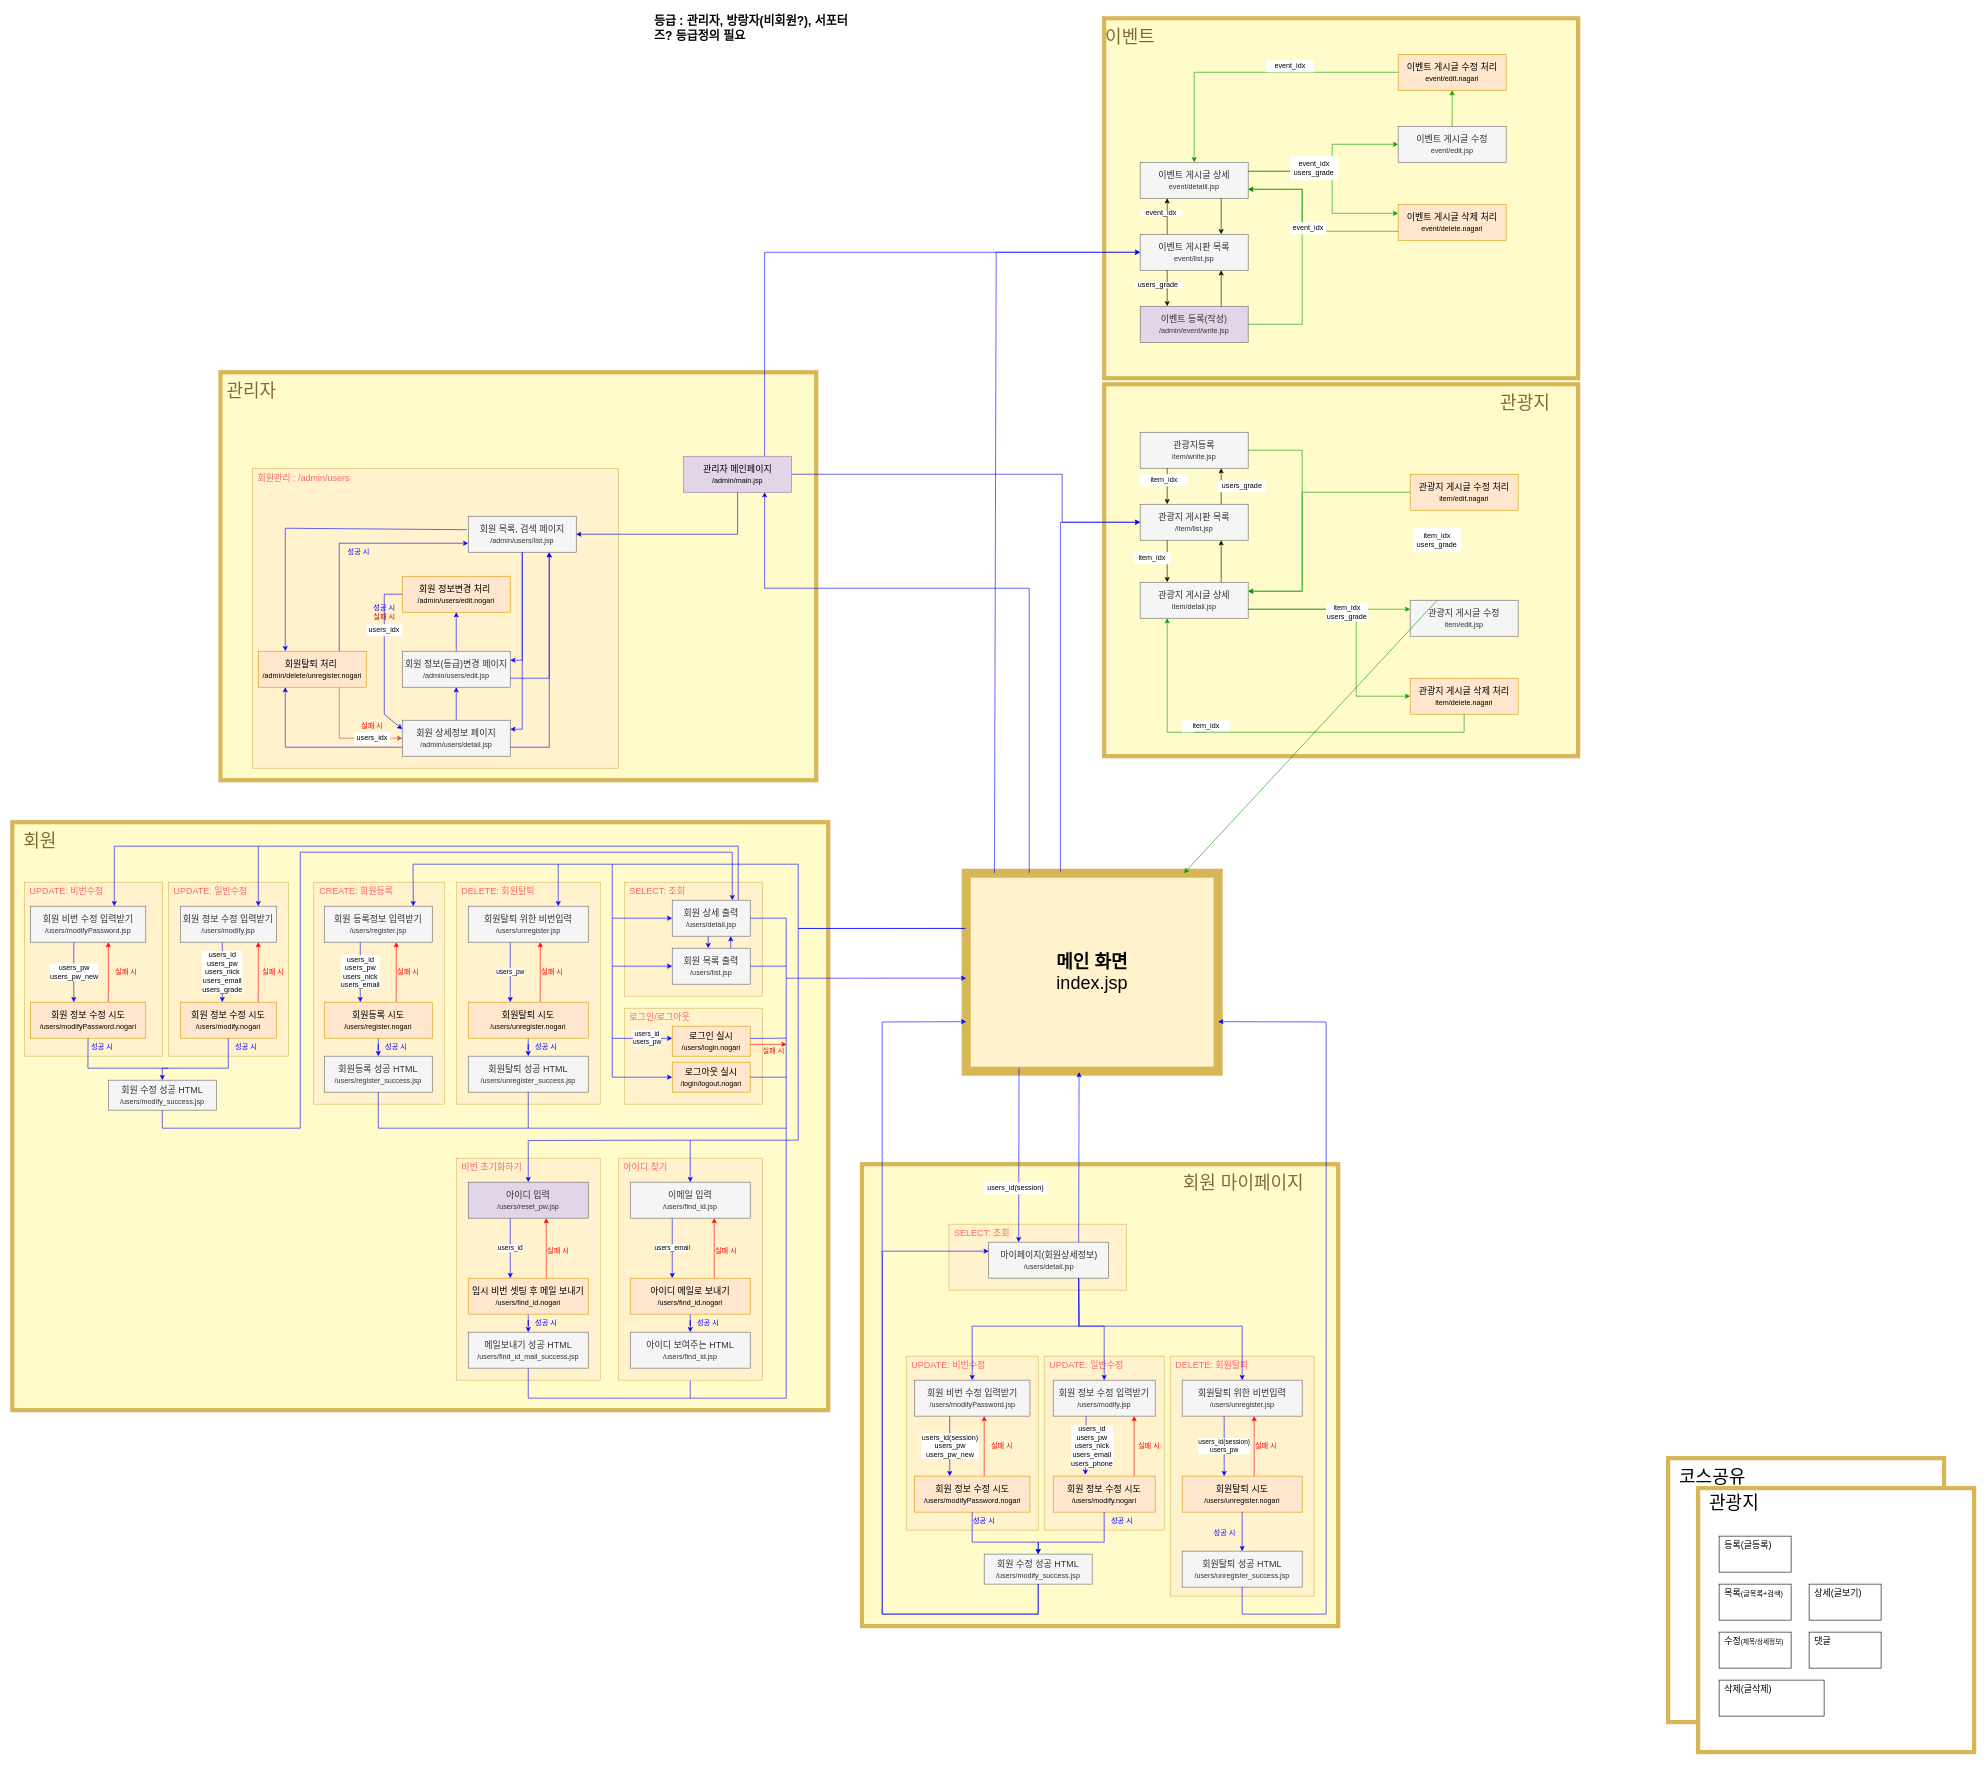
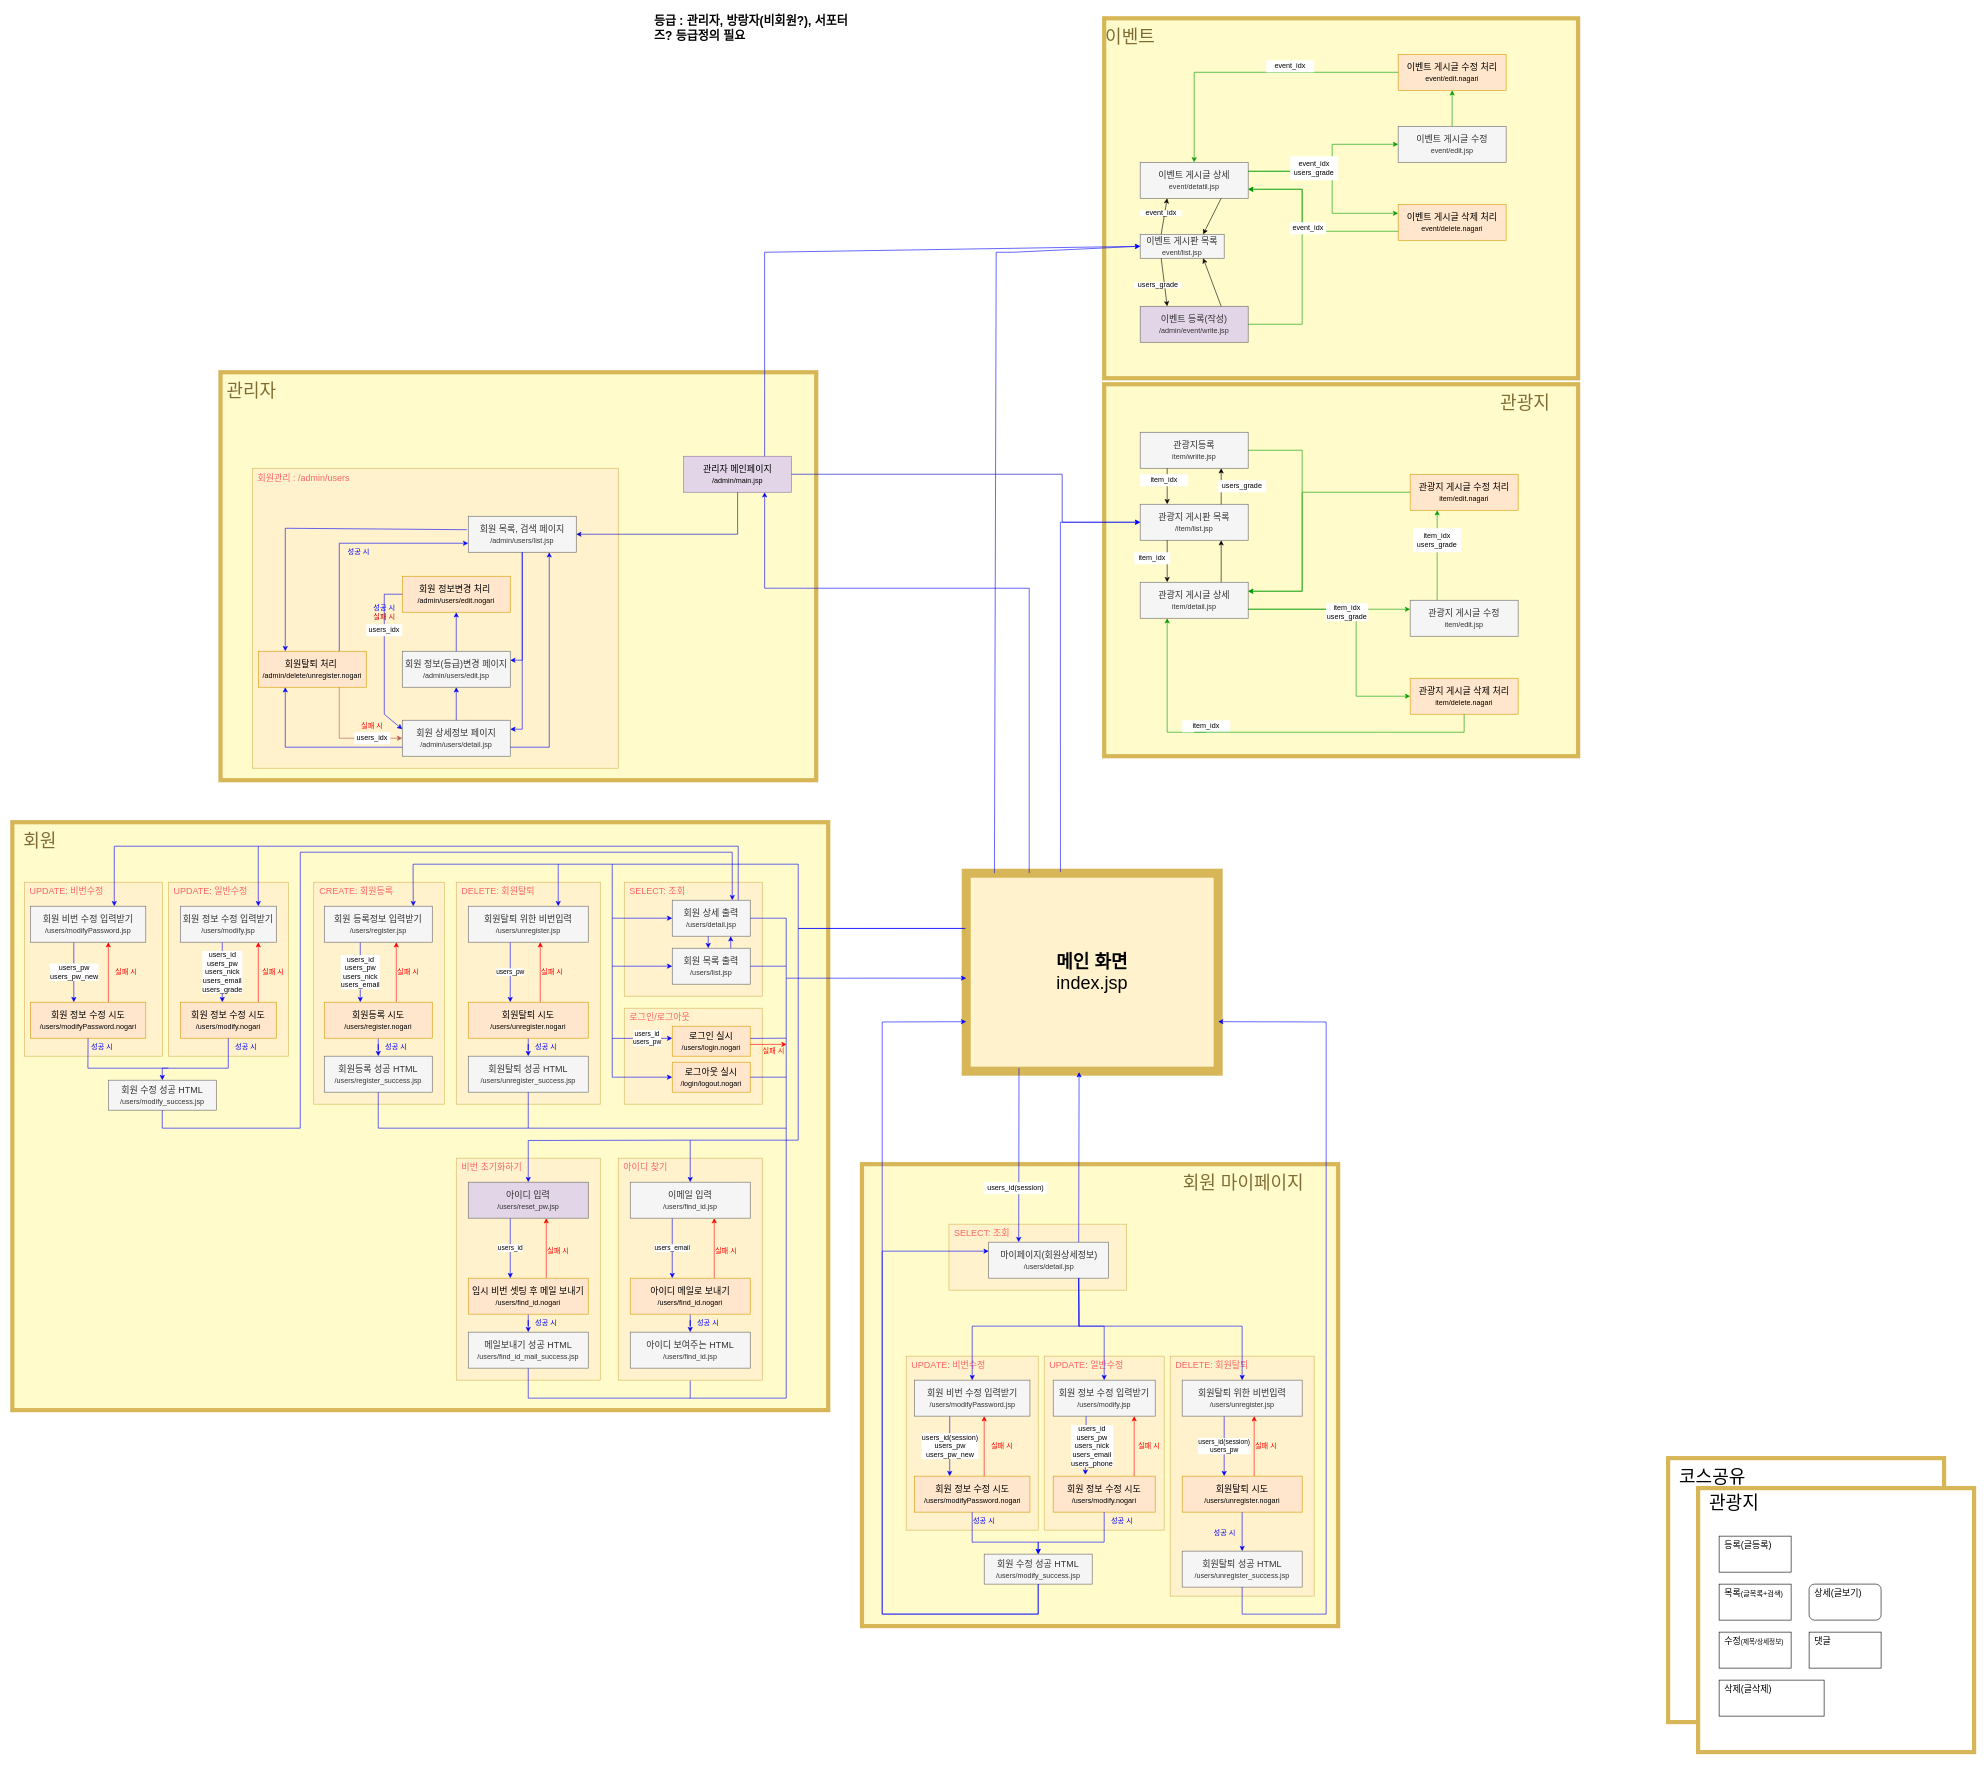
(1194, 252) -> (1182, 246)
(528, 678) -> none
(1271, 779) -> (1437, 515)
(1845, 1602) -> (1845, 1602)
